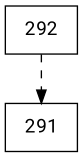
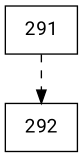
(41, 72) -> (41, 72)
